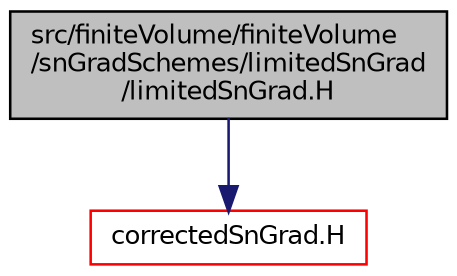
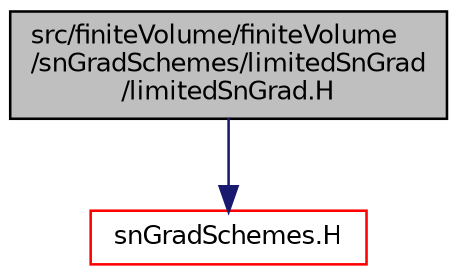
(229, 238) -> (229, 238)
